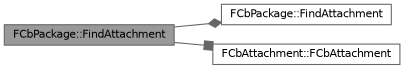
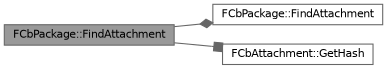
(306, 54) -> (298, 54)
